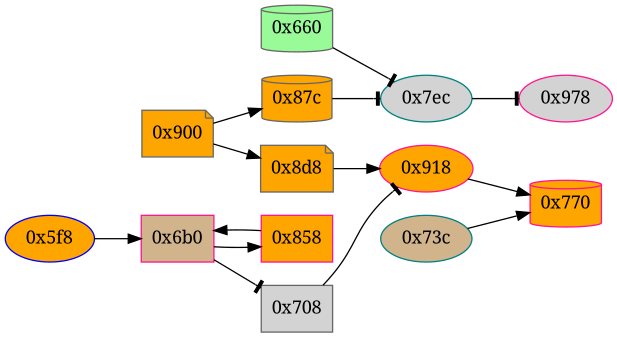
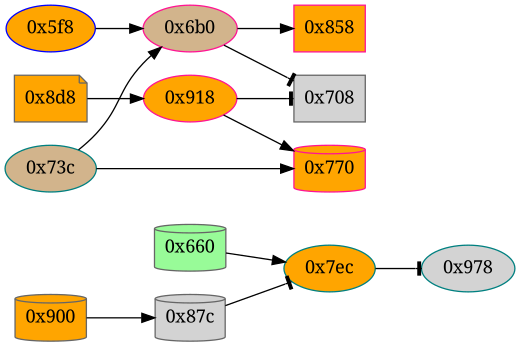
(361, 63) -> (249, 257)
(297, 99) -> (190, 318)
(426, 99) -> (330, 269)
(566, 99) -> (468, 269)
(178, 134) -> (51, 318)
(230, 149) -> none
(244, 230) -> (115, 107)
(356, 237) -> (262, 99)
(178, 239) -> (190, 29)
